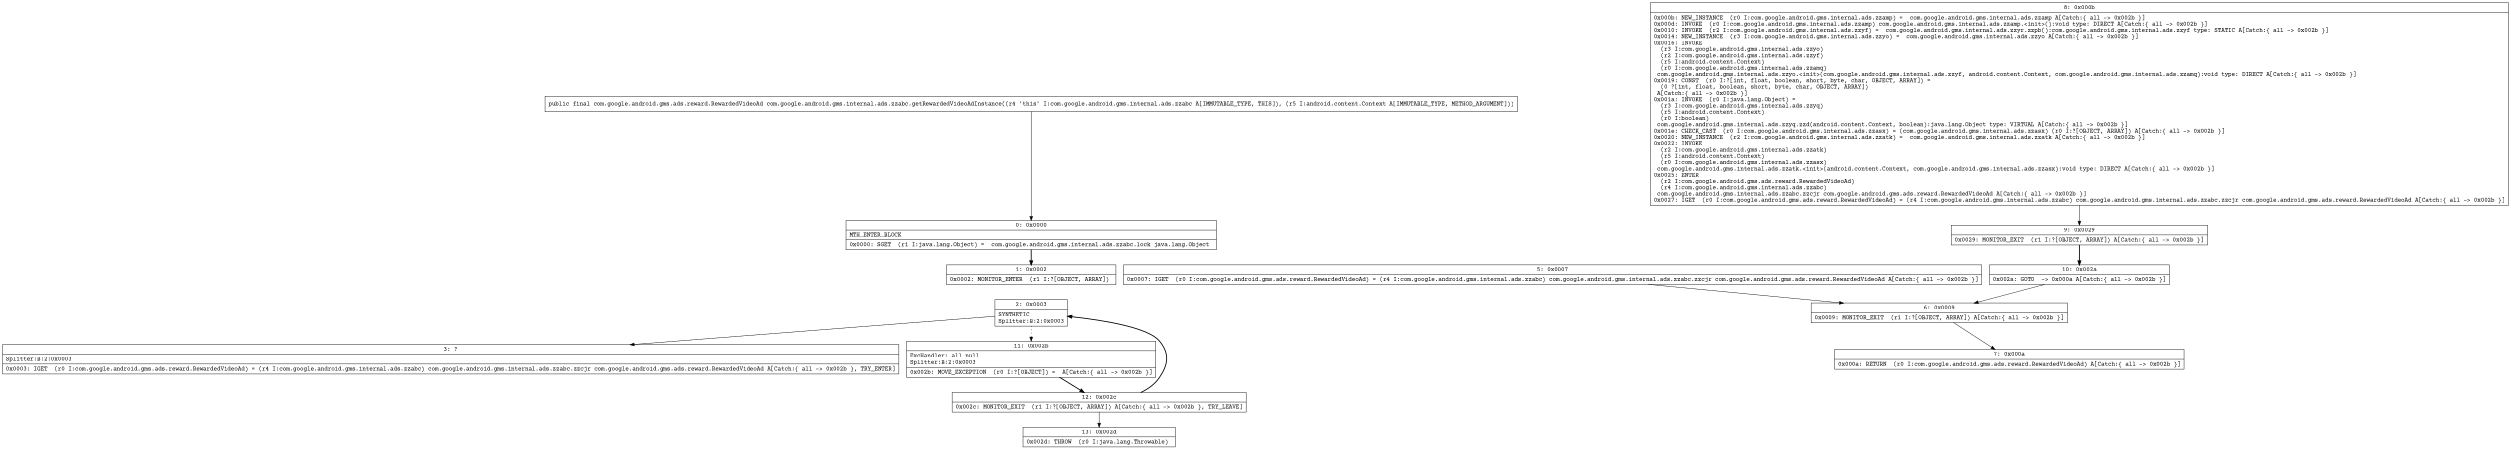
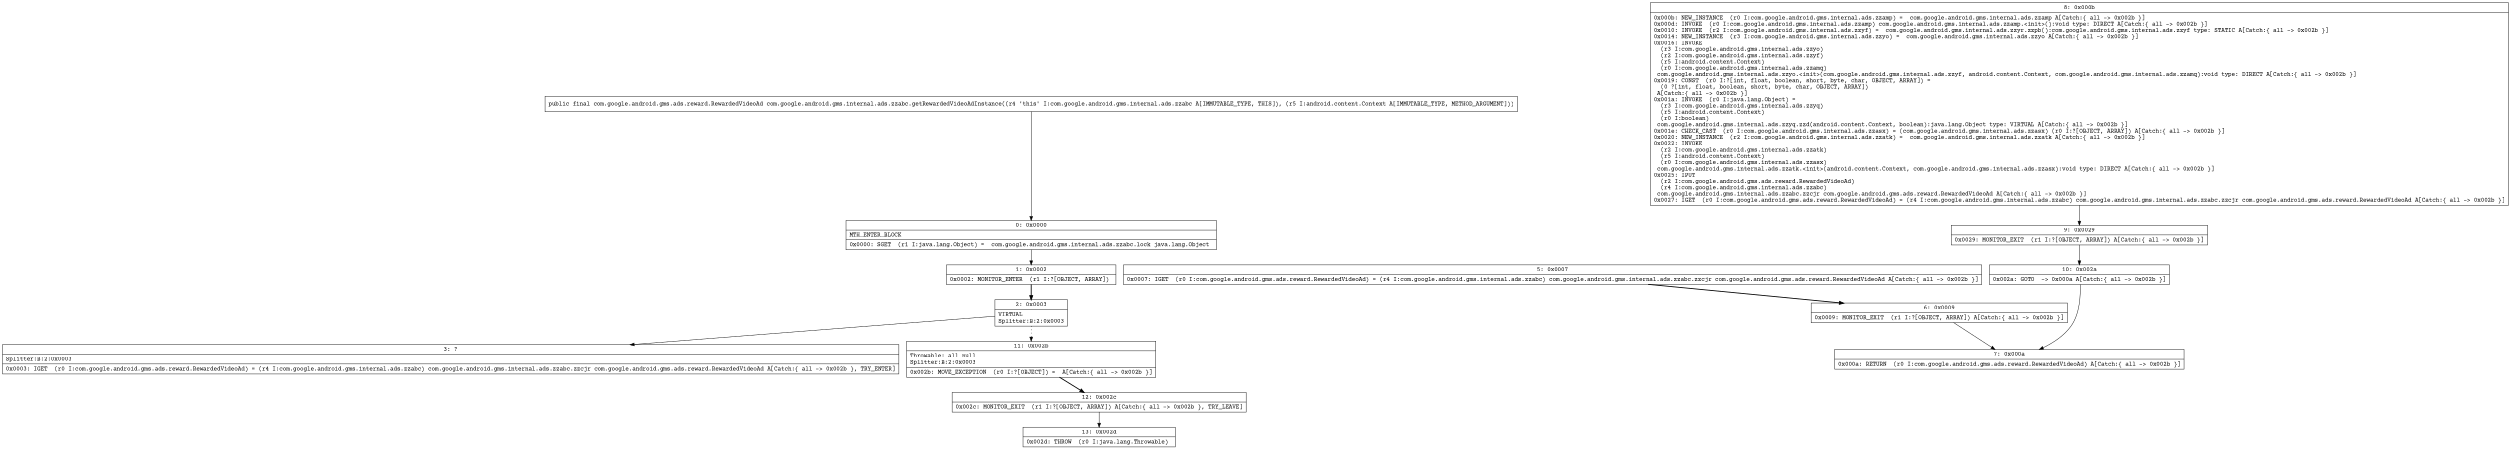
(1680, 175) -> (1678, 175)
(2079, 253) -> (2079, 253)
(1031, 255) -> (1031, 255)
(2011, 293) -> (2073, 323)
(1744, 294) -> (1744, 294)
(1014, 315) -> (1010, 315)
(1148, 333) -> (1031, 290)
(945, 356) -> (943, 356)
